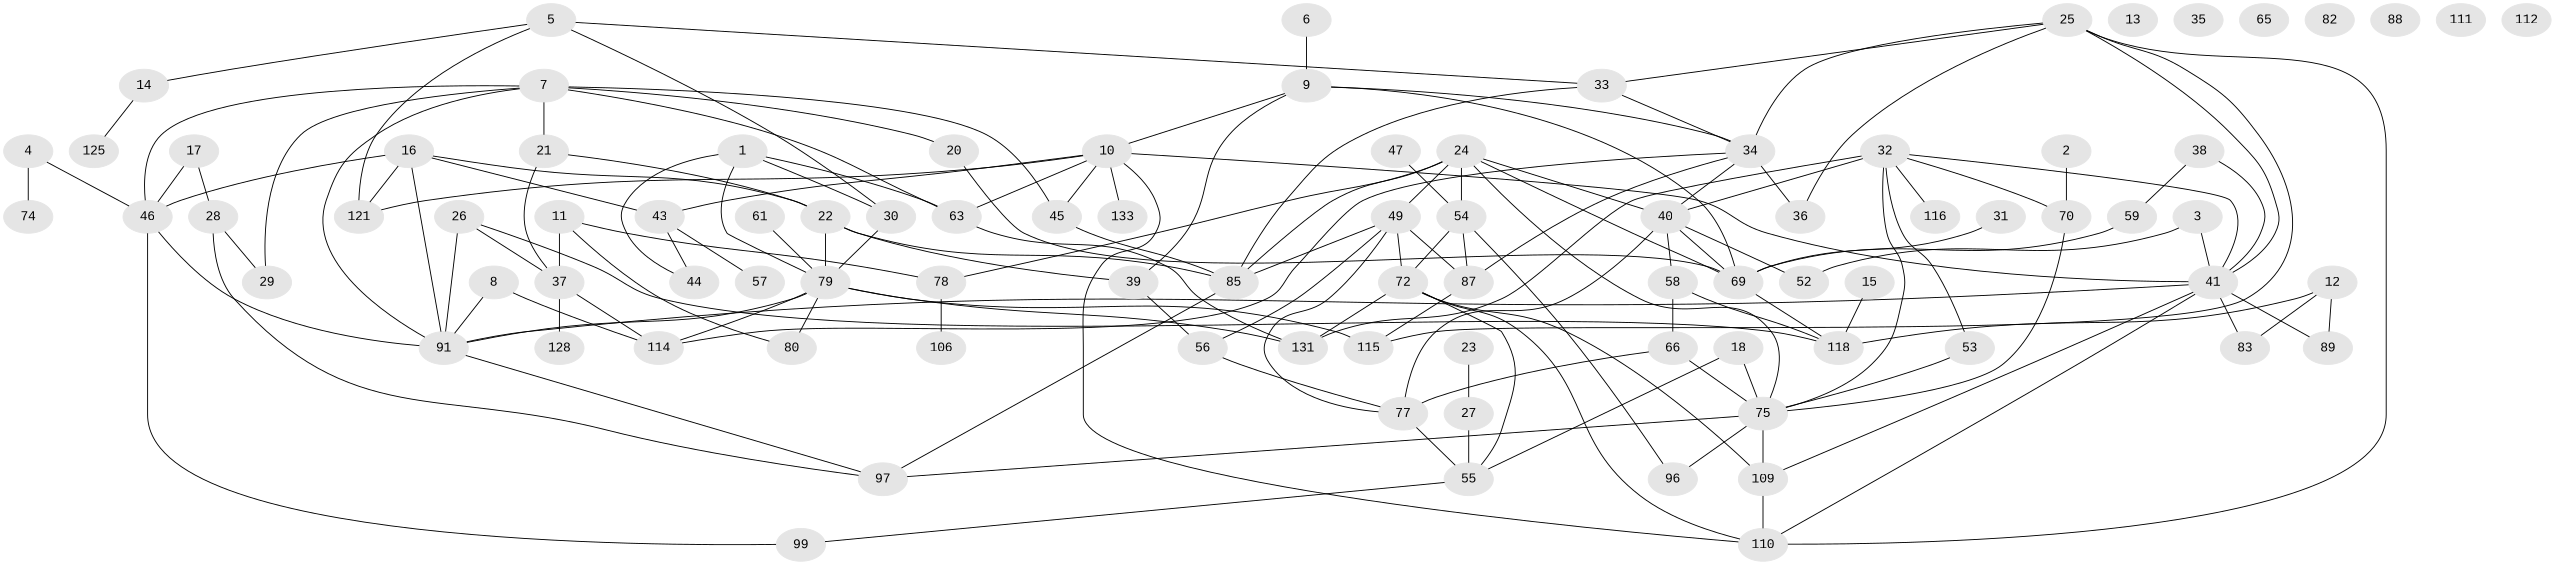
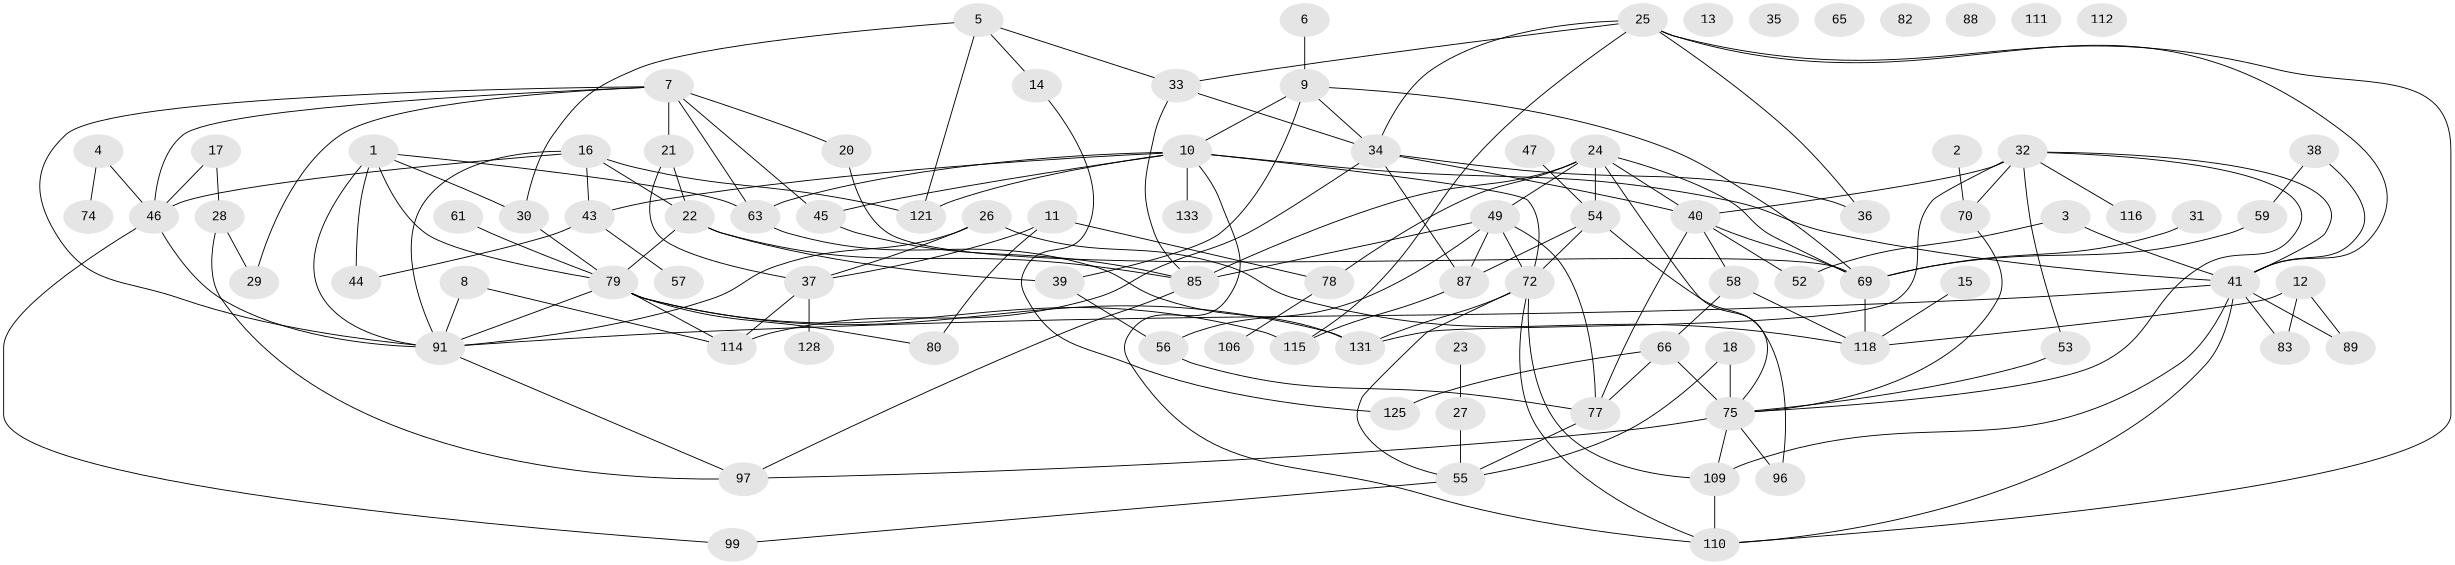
none -> (1414, 179)
none -> (316, 280)
none -> (1514, 374)
